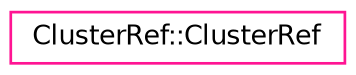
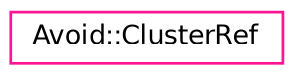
(178, 38) -> (147, 38)
